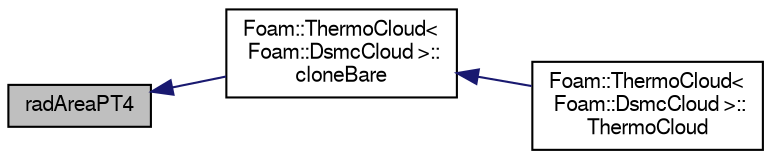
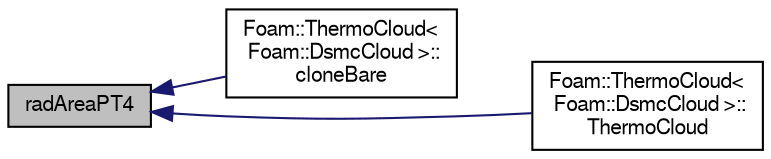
(505, 81) -> (352, 119)
